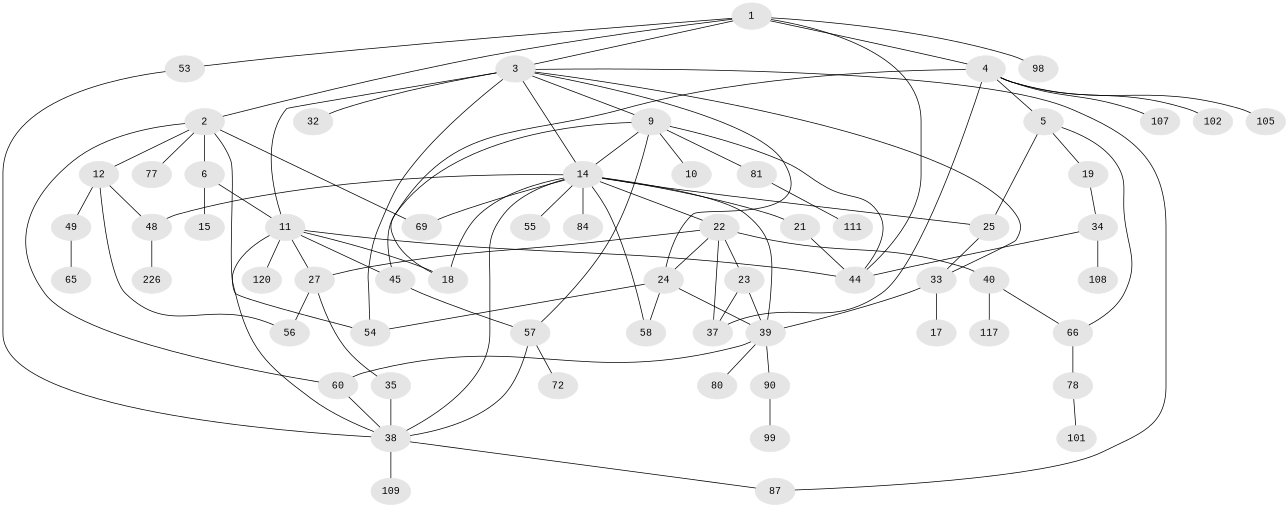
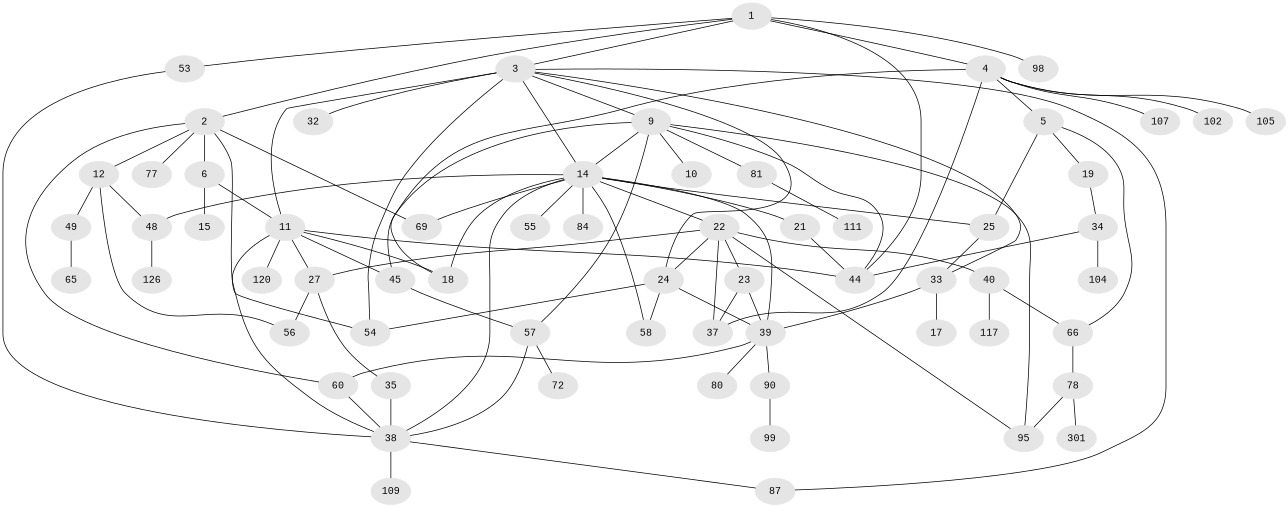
(152, 280) -> (152, 280)
(1098, 280) -> (1098, 280)
none -> (1024, 439)
(1077, 439) -> (1077, 439)
